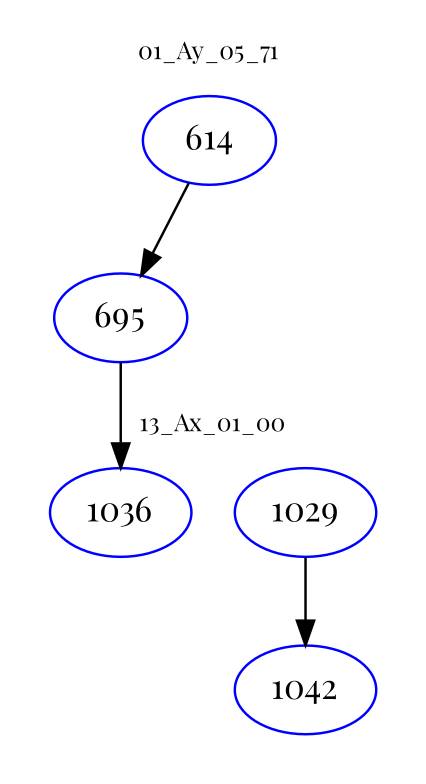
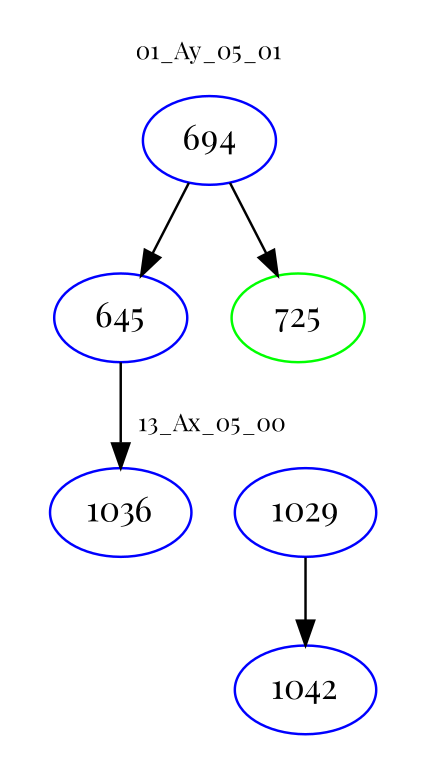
(209, 53) -> (209, 53)
(209, 140) -> (209, 140)
(121, 318) -> (121, 318)
none -> (298, 318)
(213, 425) -> (213, 425)
